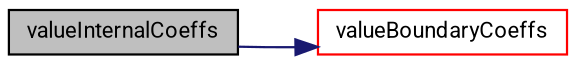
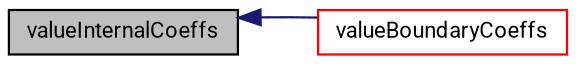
(267, 47) -> (289, 17)
